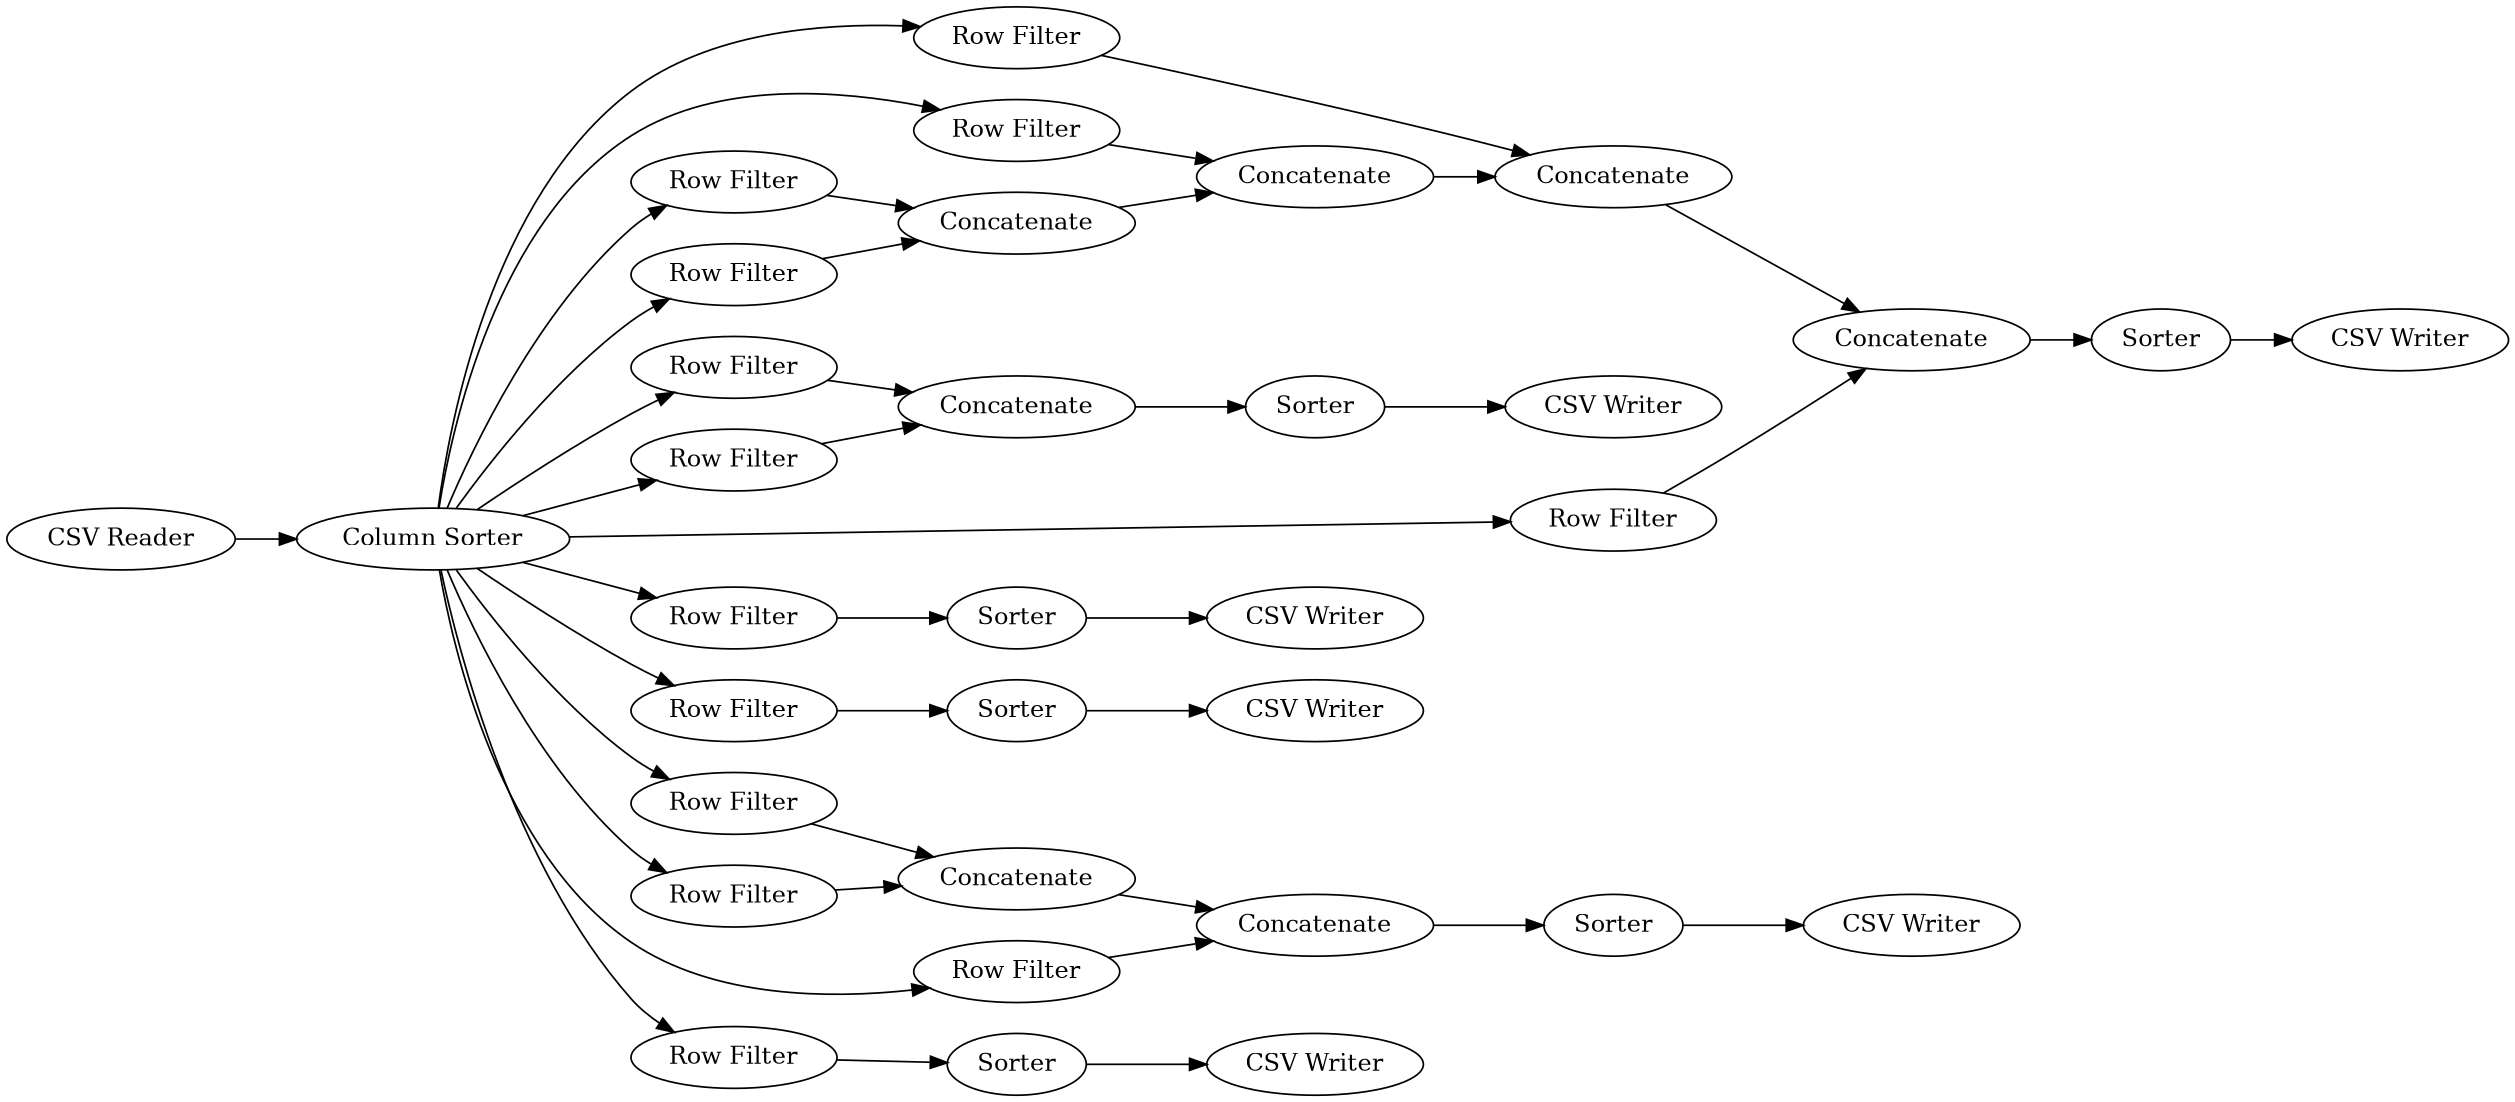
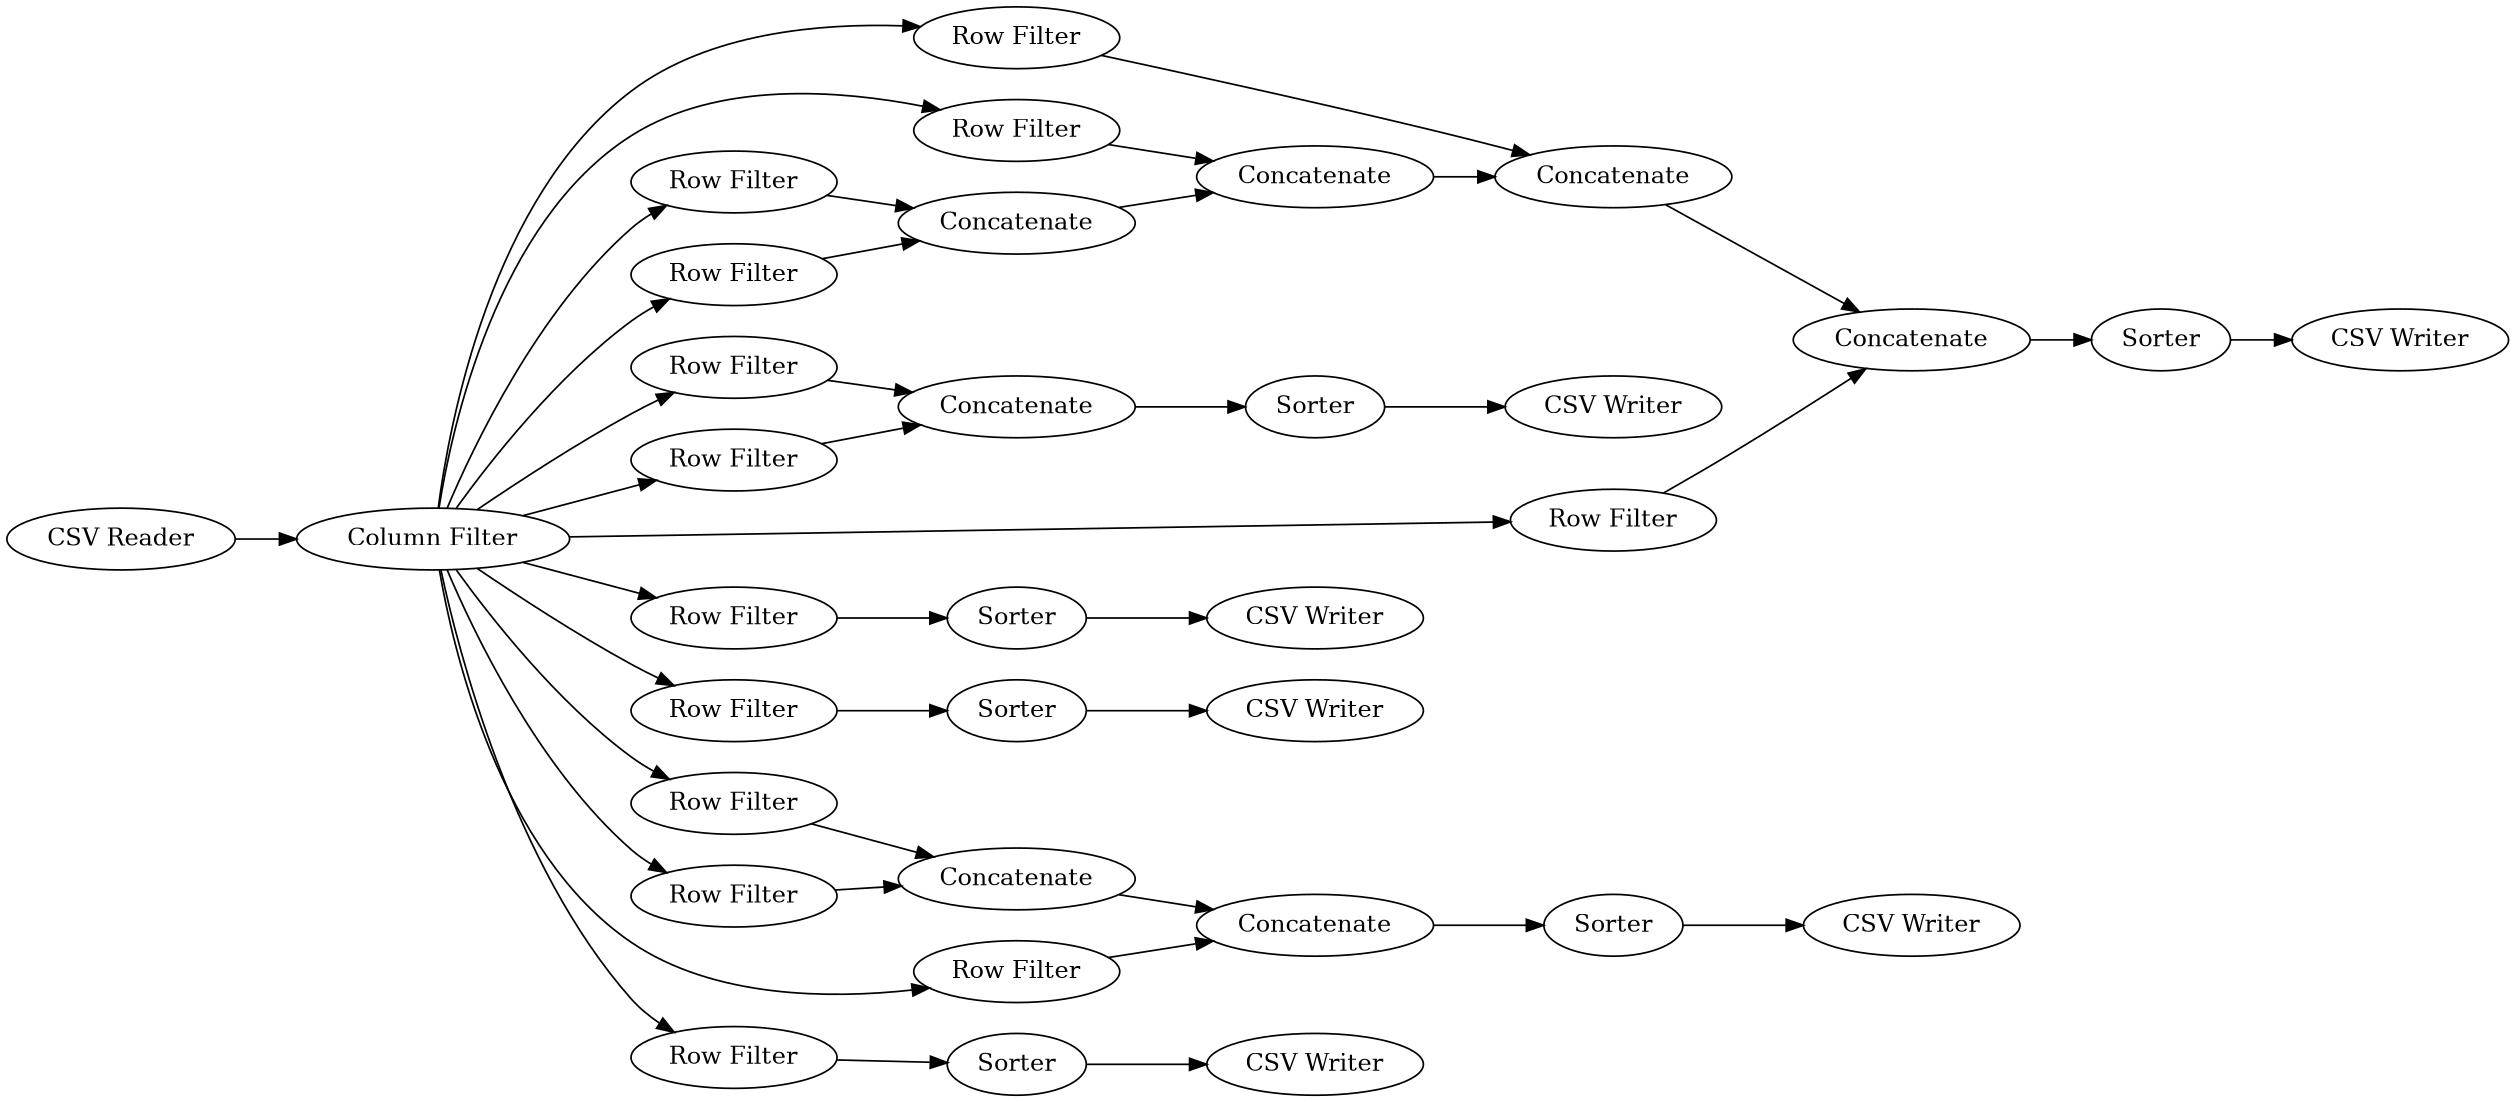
(433, 539) -> (433, 539)
